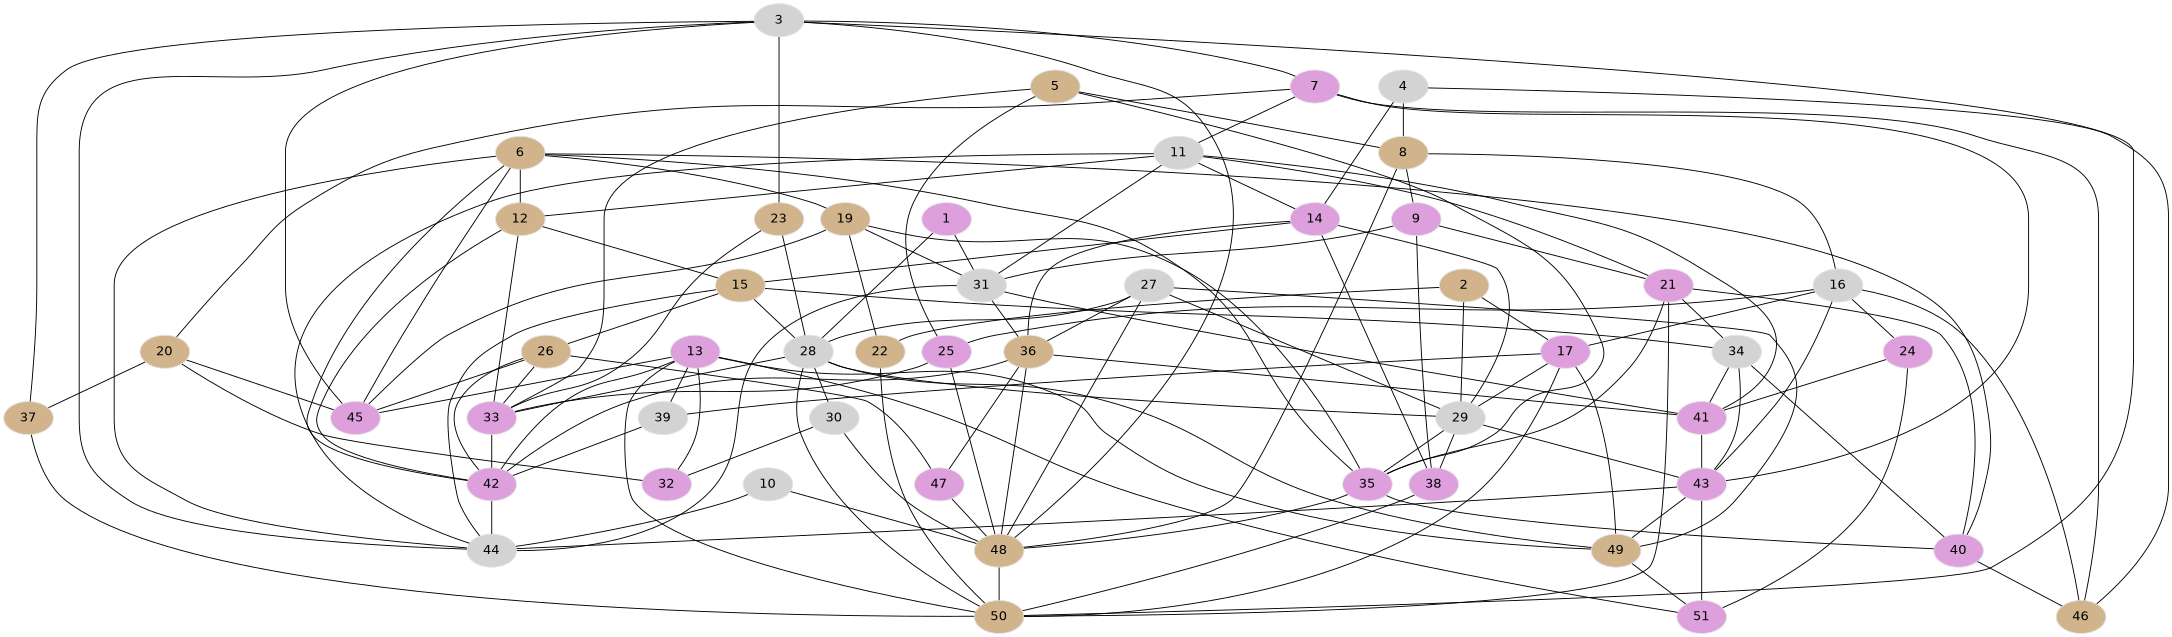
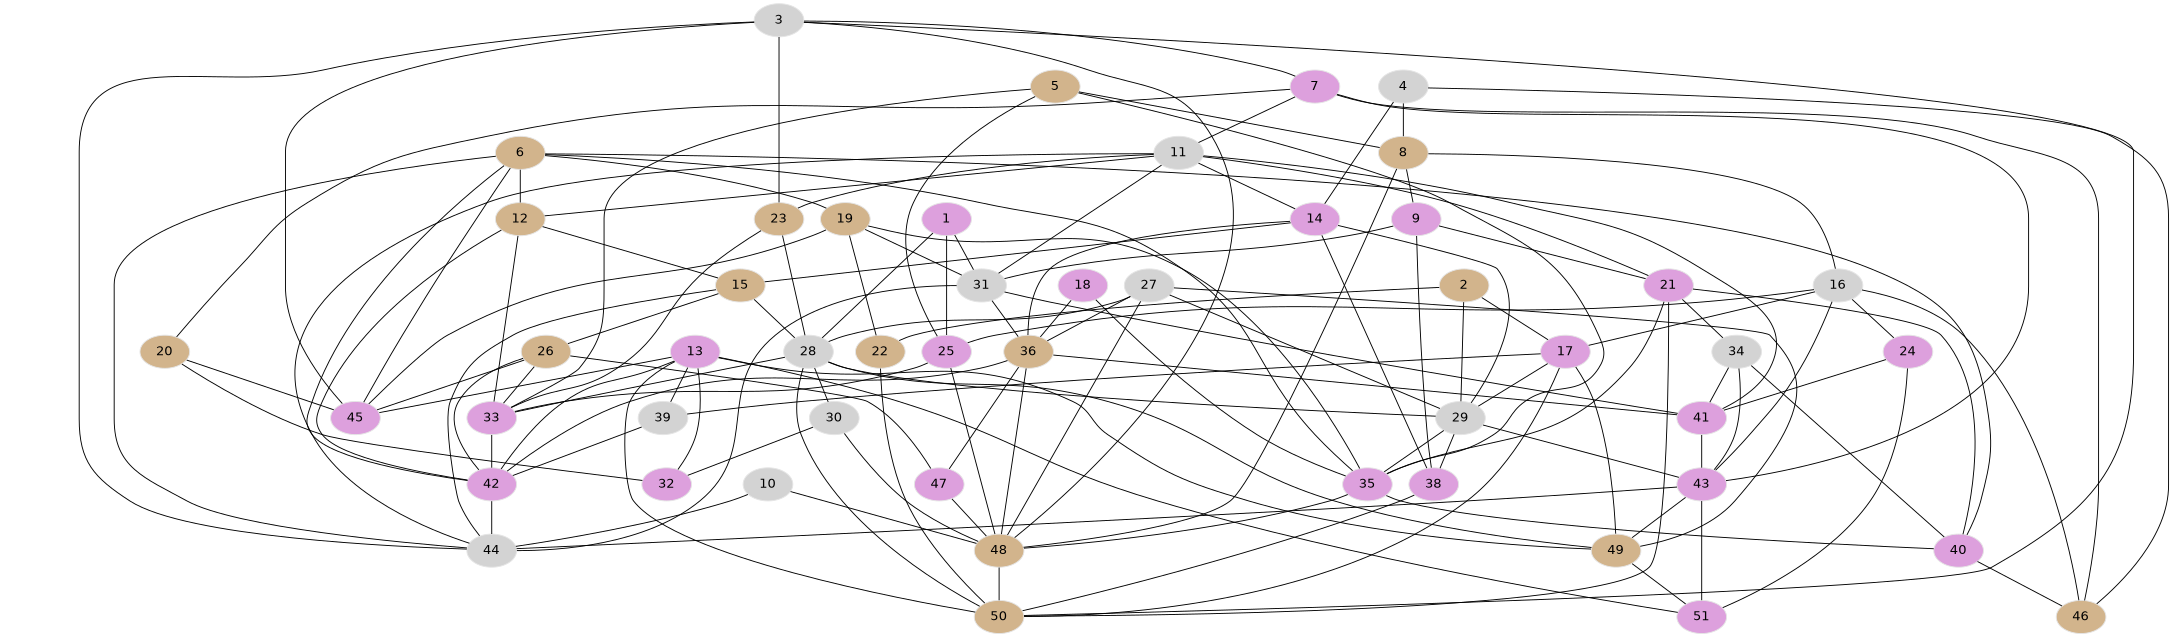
none -> (974, 170)
none -> (947, 278)
none -> (1083, 285)
(1263, 316) -> none
(29, 418) -> none
